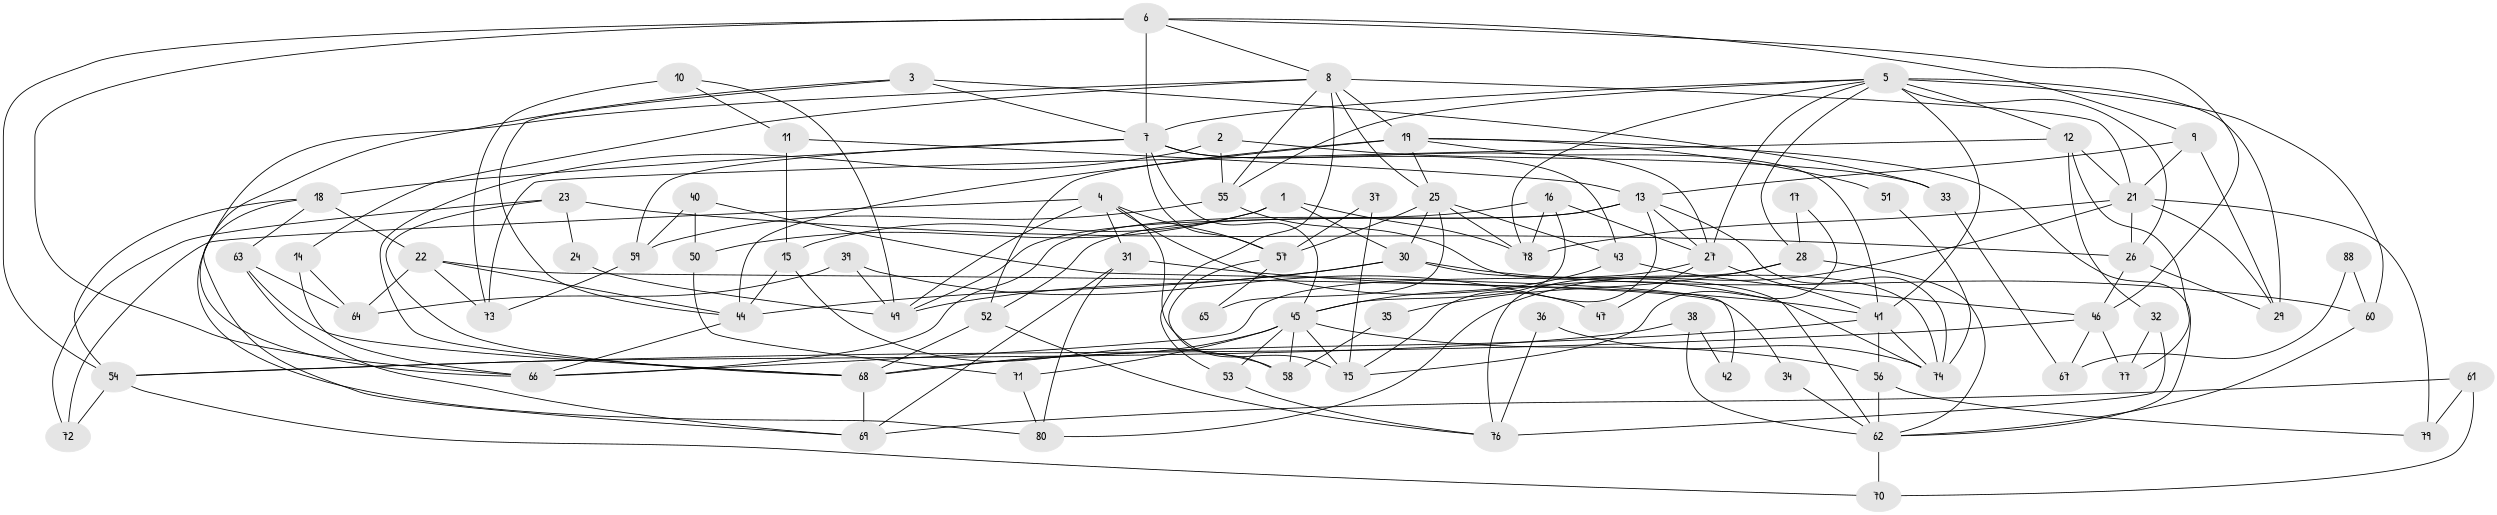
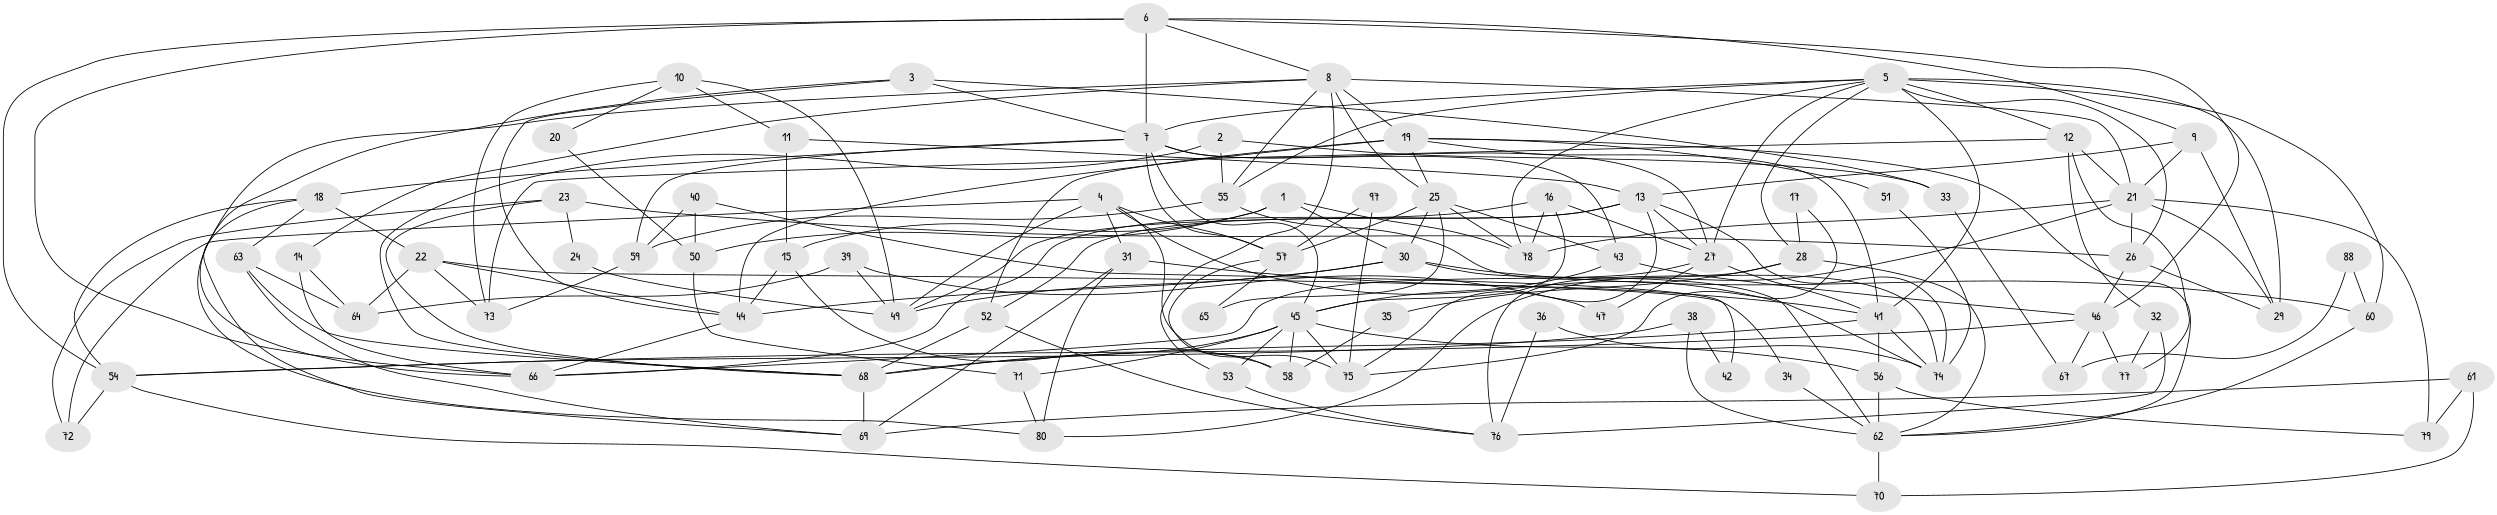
none -> (555, 138)
(1375, 198) -> (1375, 198)
